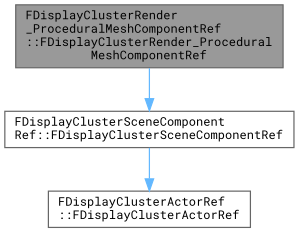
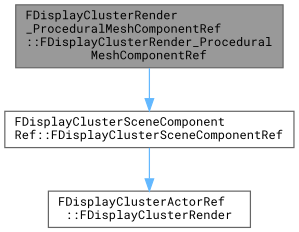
(149, 209) -> (149, 209)
